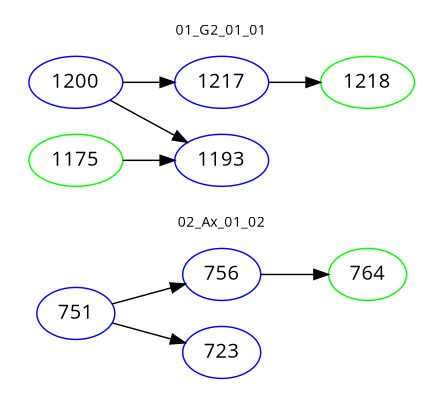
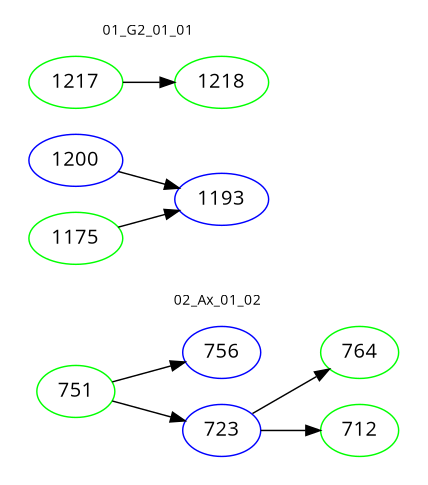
(141, 82) -> none
(222, 82) -> (76, 82)
(287, 274) -> (284, 395)
(76, 313) -> (76, 391)
none -> (360, 430)
